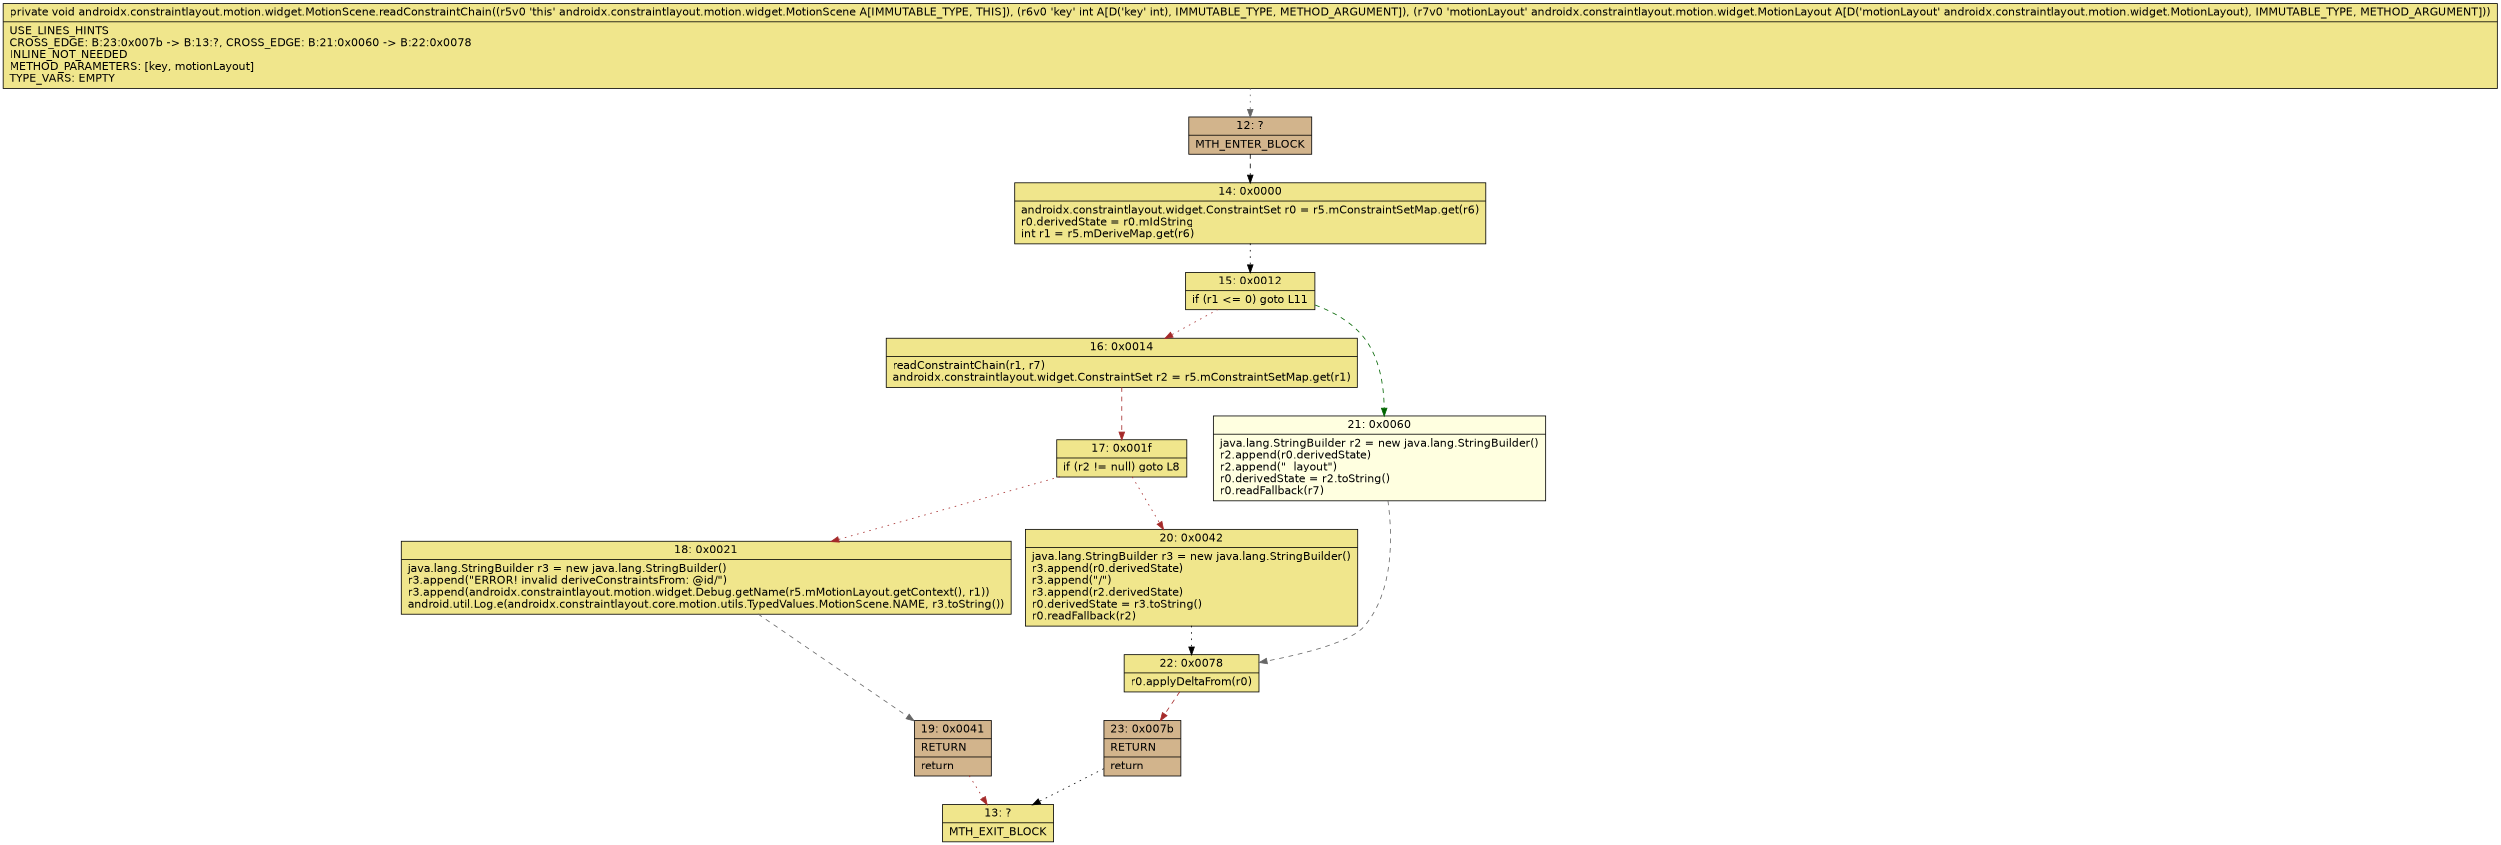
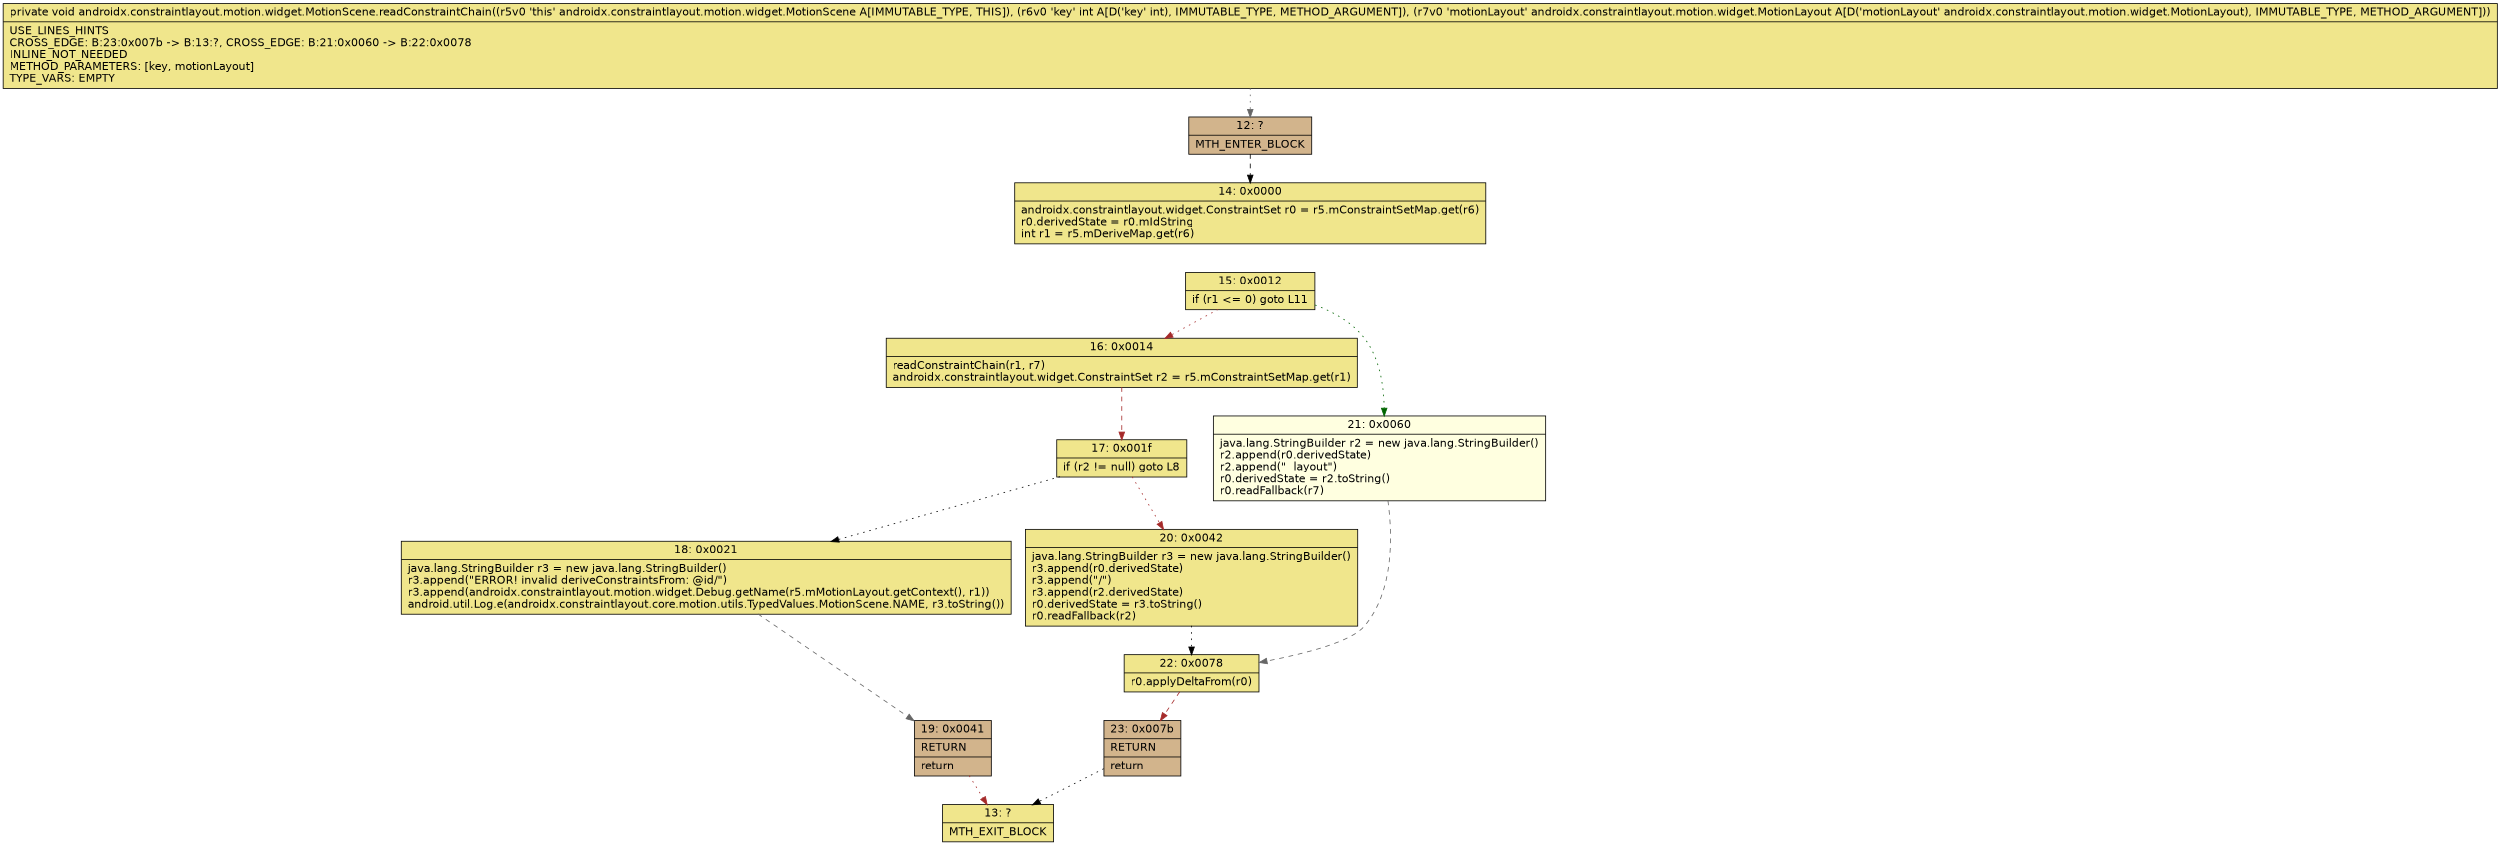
(1250, 254) -> none
(1368, 344) -> (1368, 344)
(949, 508) -> (949, 508)
